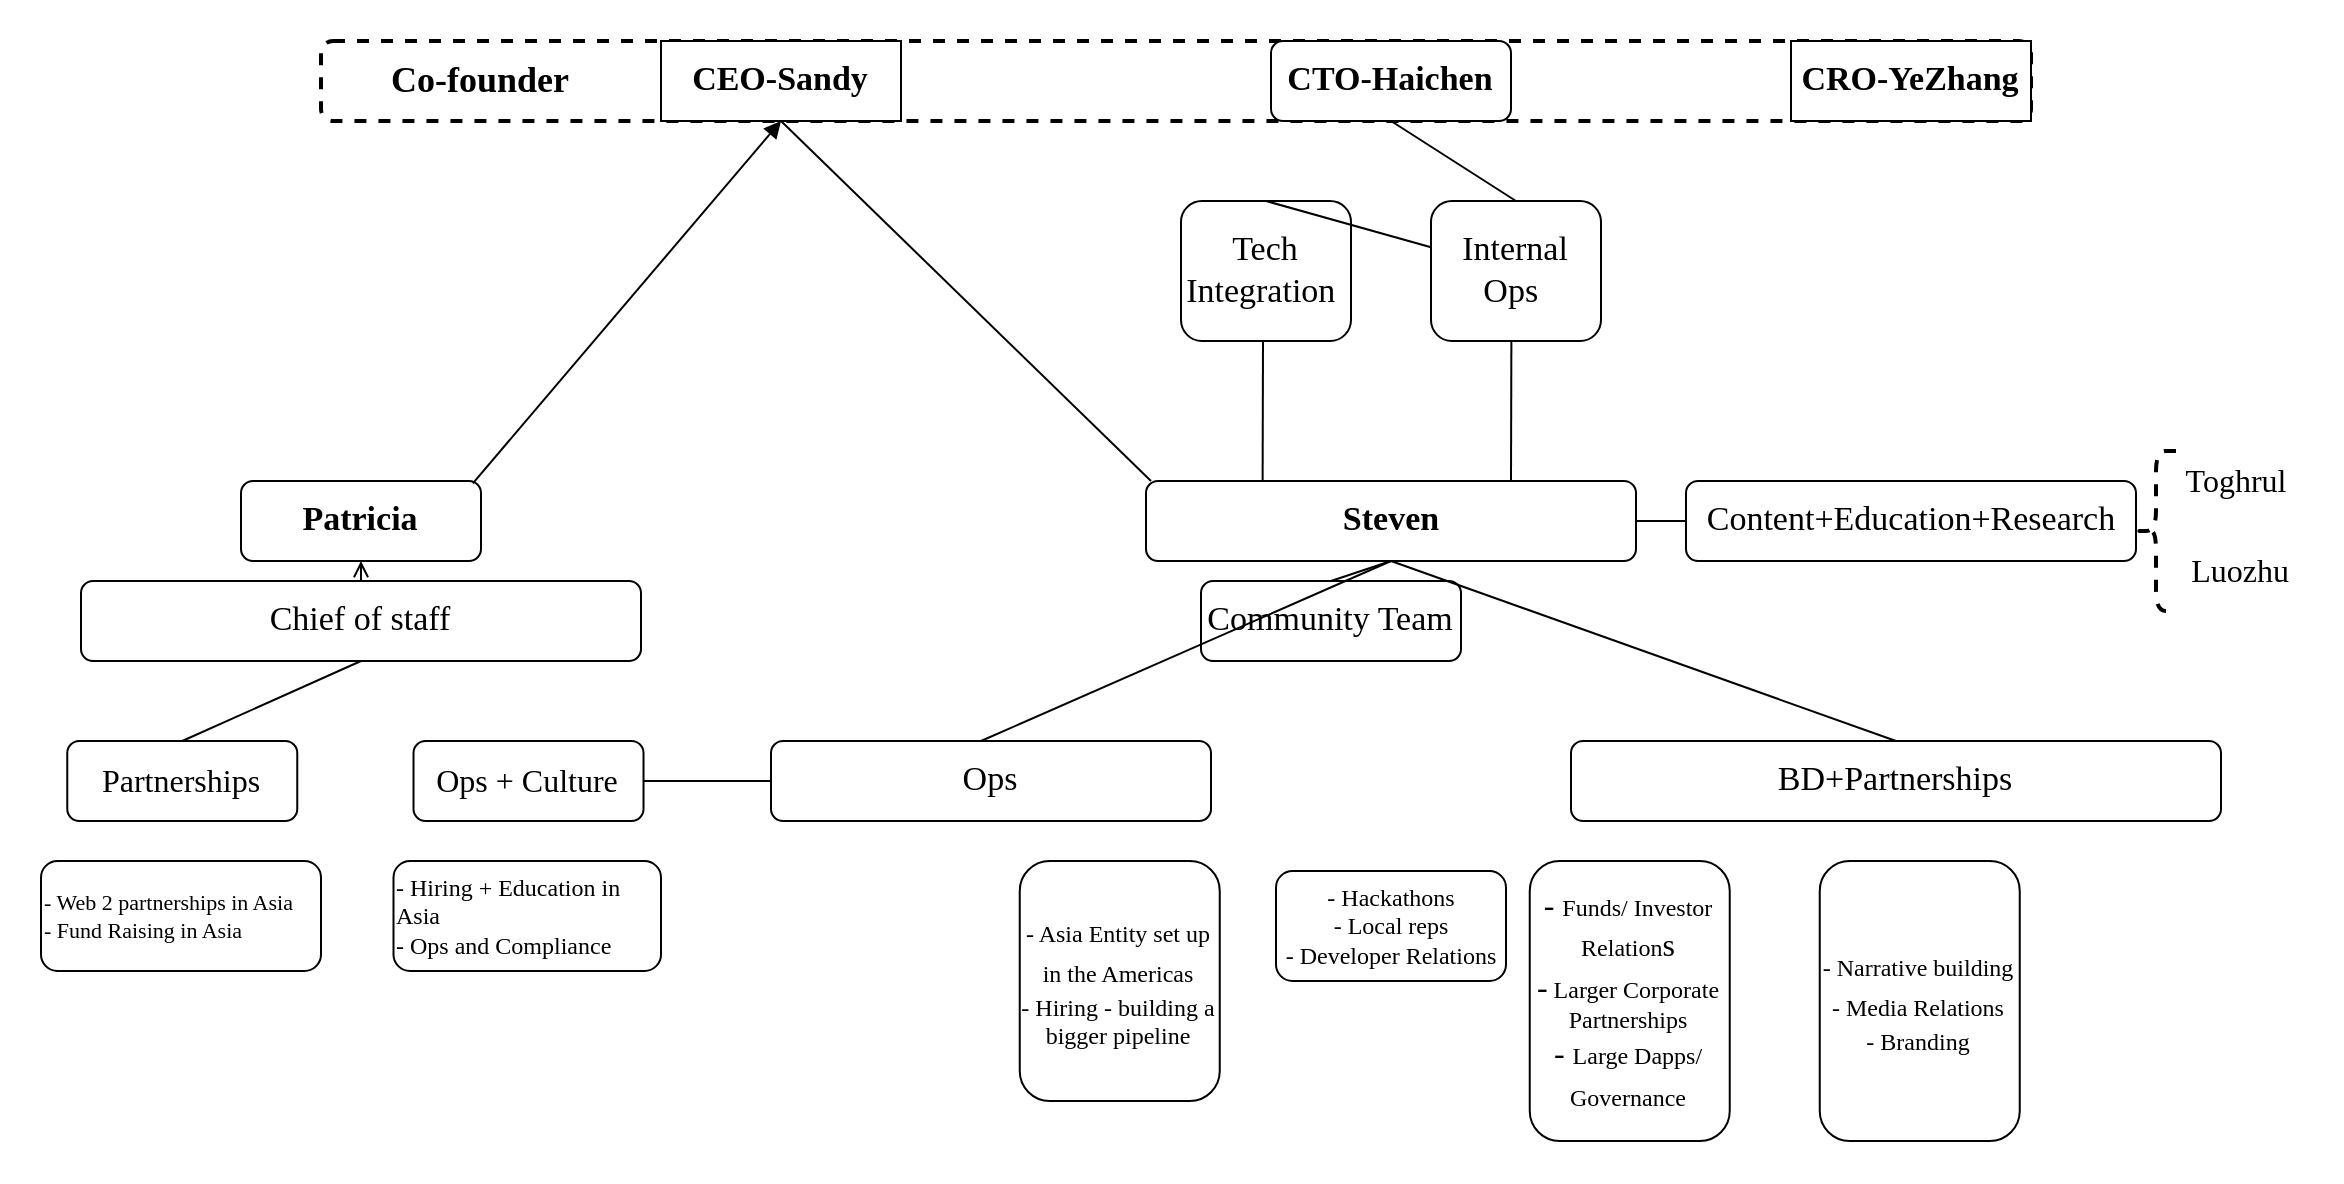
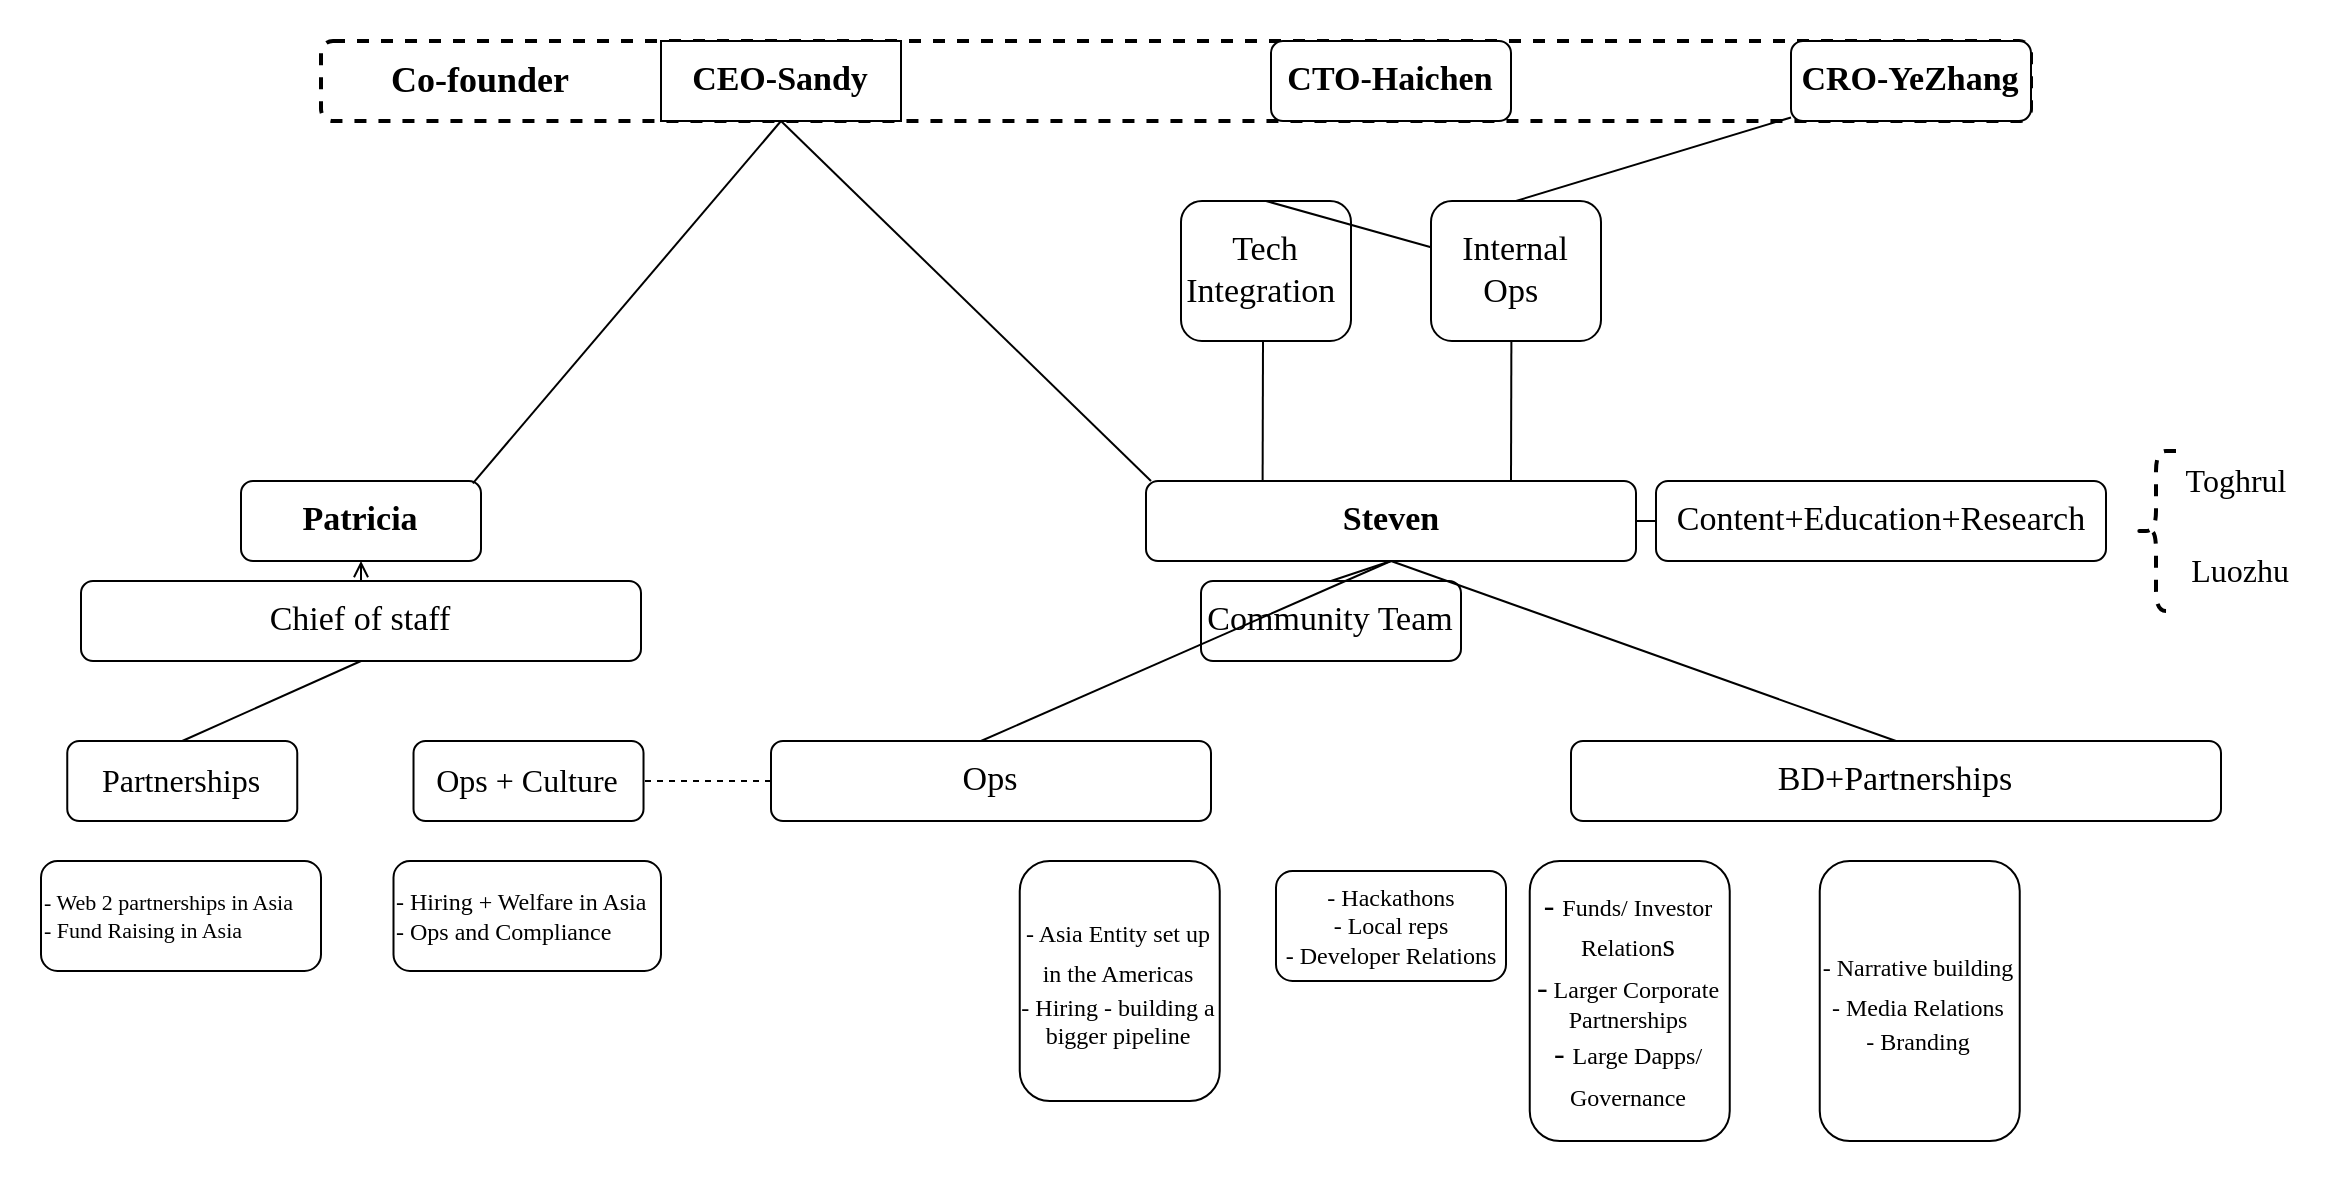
(1911, 81) -> (1911, 81)
(769, 135) -> (774, 129)
(1454, 161) -> (1653, 159)
(1911, 521) -> (1881, 521)
(709, 781) -> (709, 781)
(529, 917) -> (529, 917)
